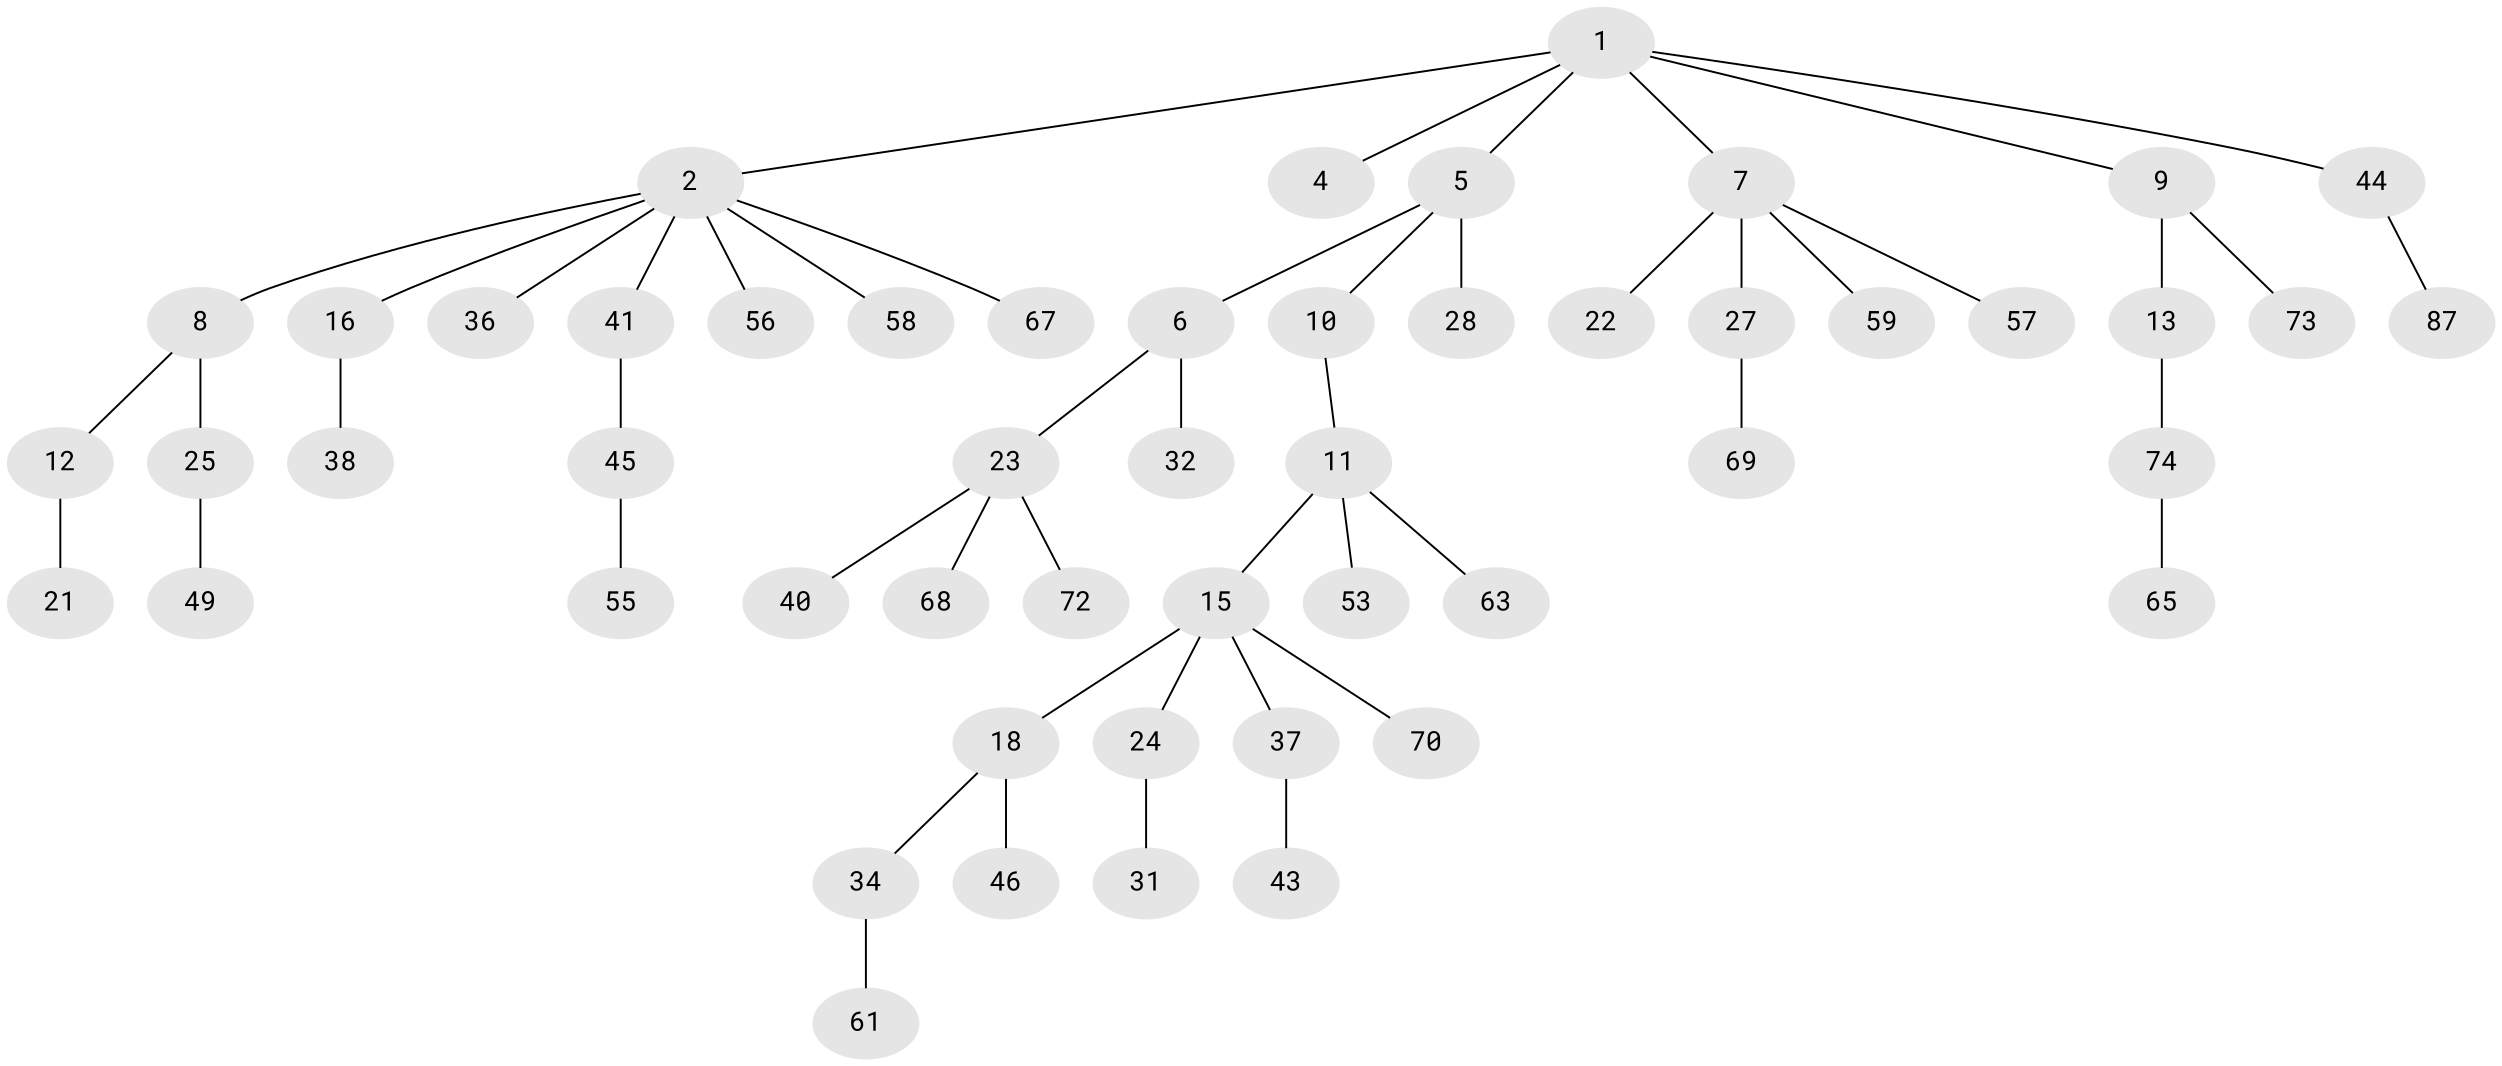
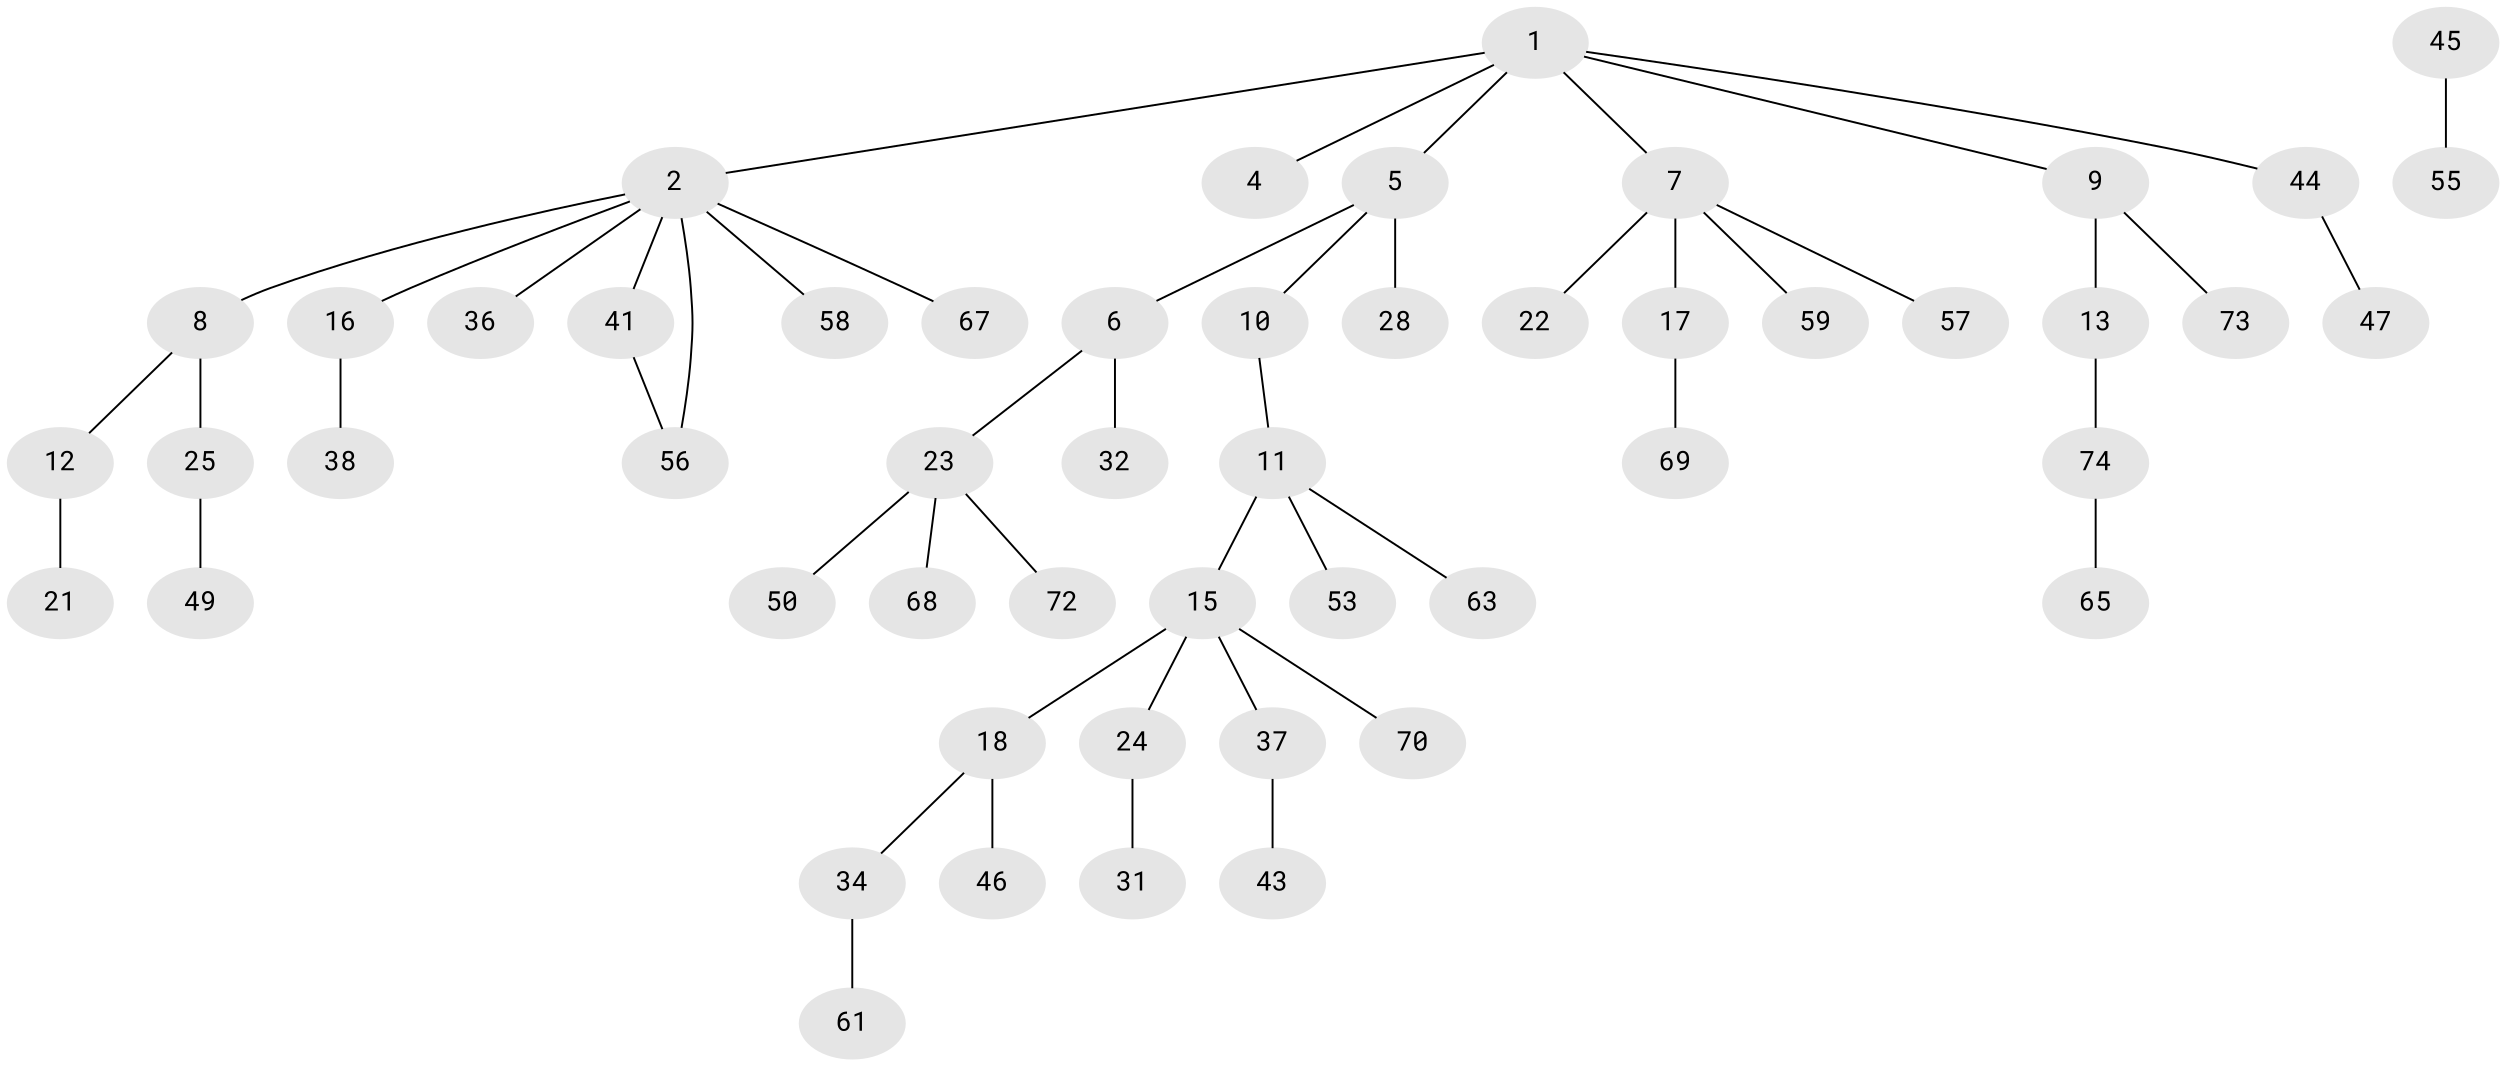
(1742, 323) -> (1675, 323)
(2442, 323) -> (2376, 323)
(621, 393) -> (648, 393)
(796, 603) -> (782, 603)
